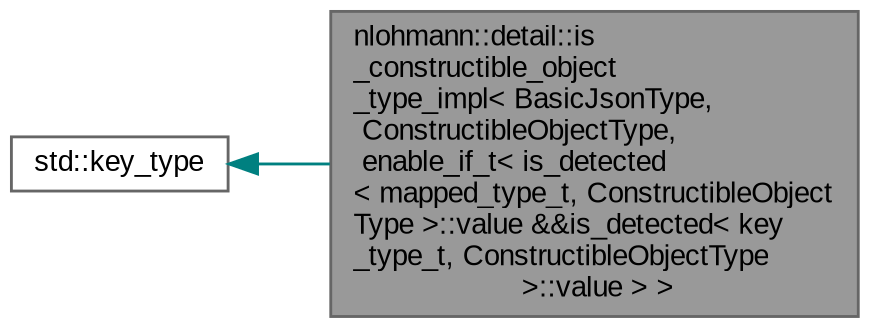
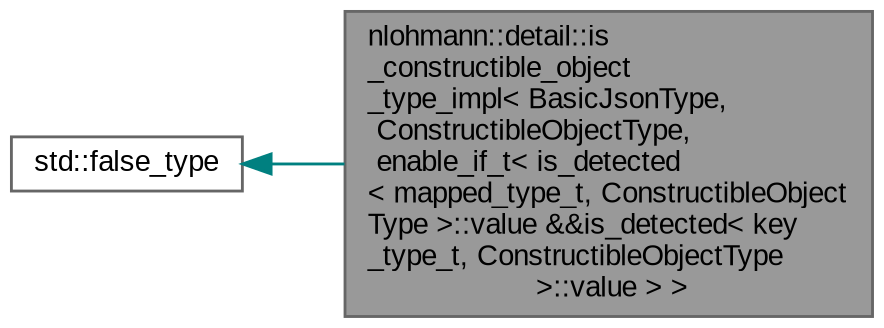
(120, 164) -> (127, 164)
